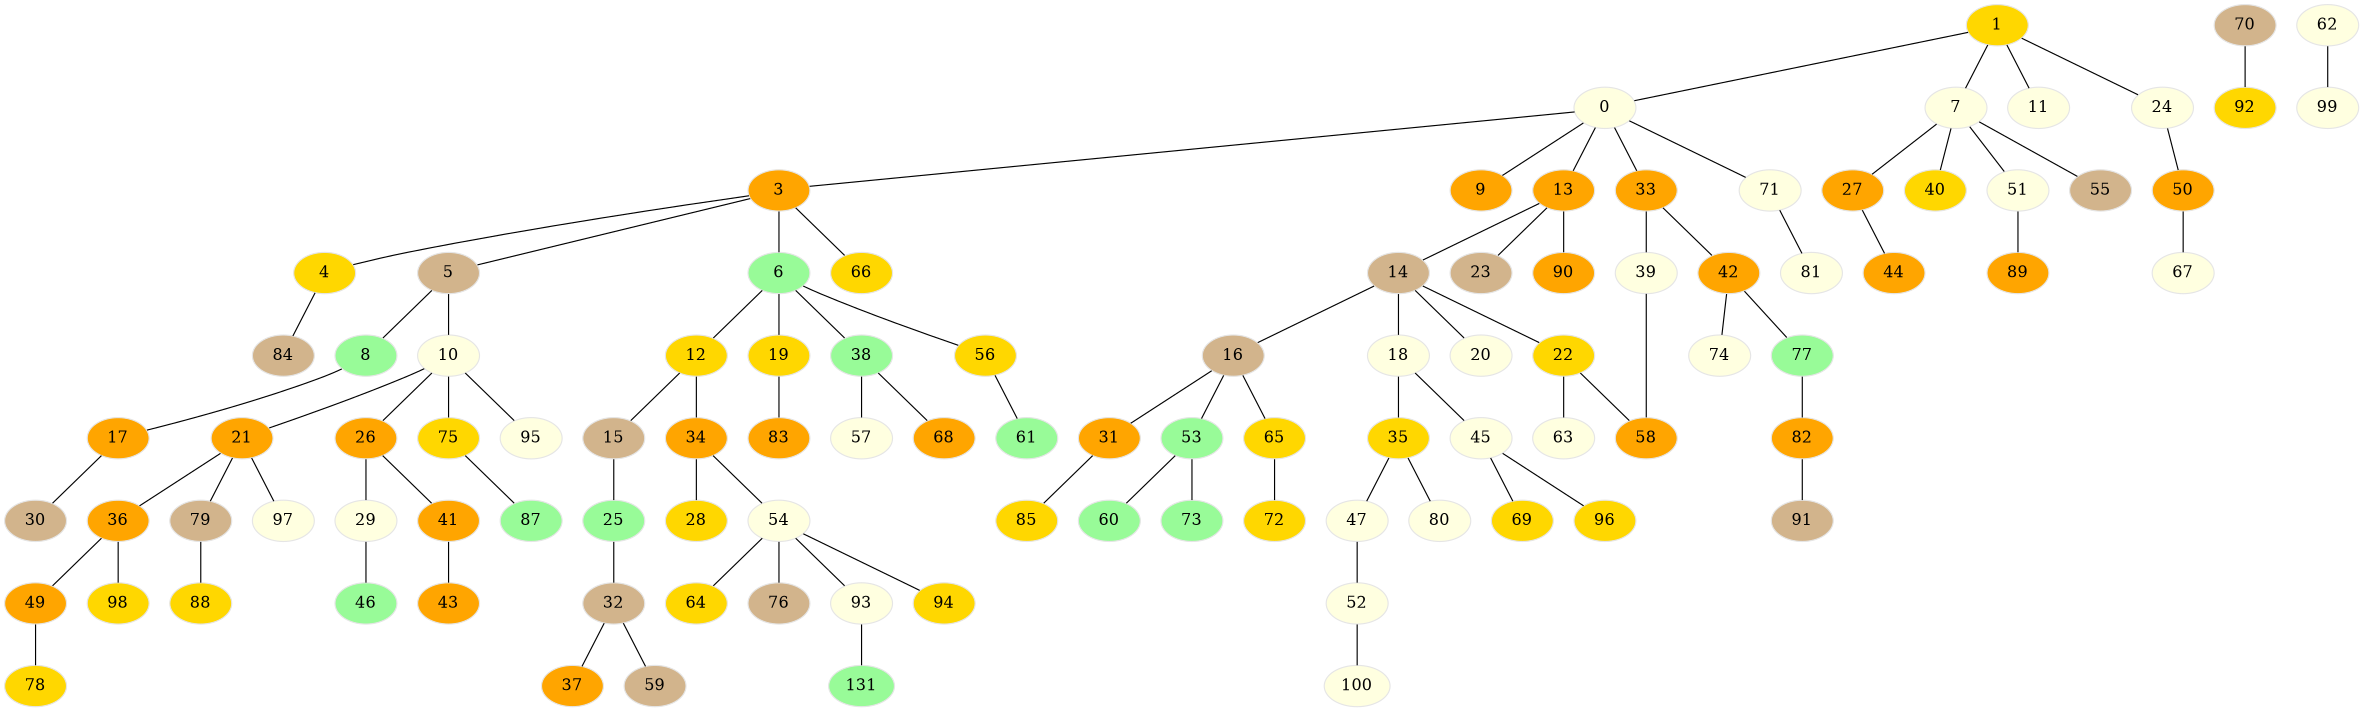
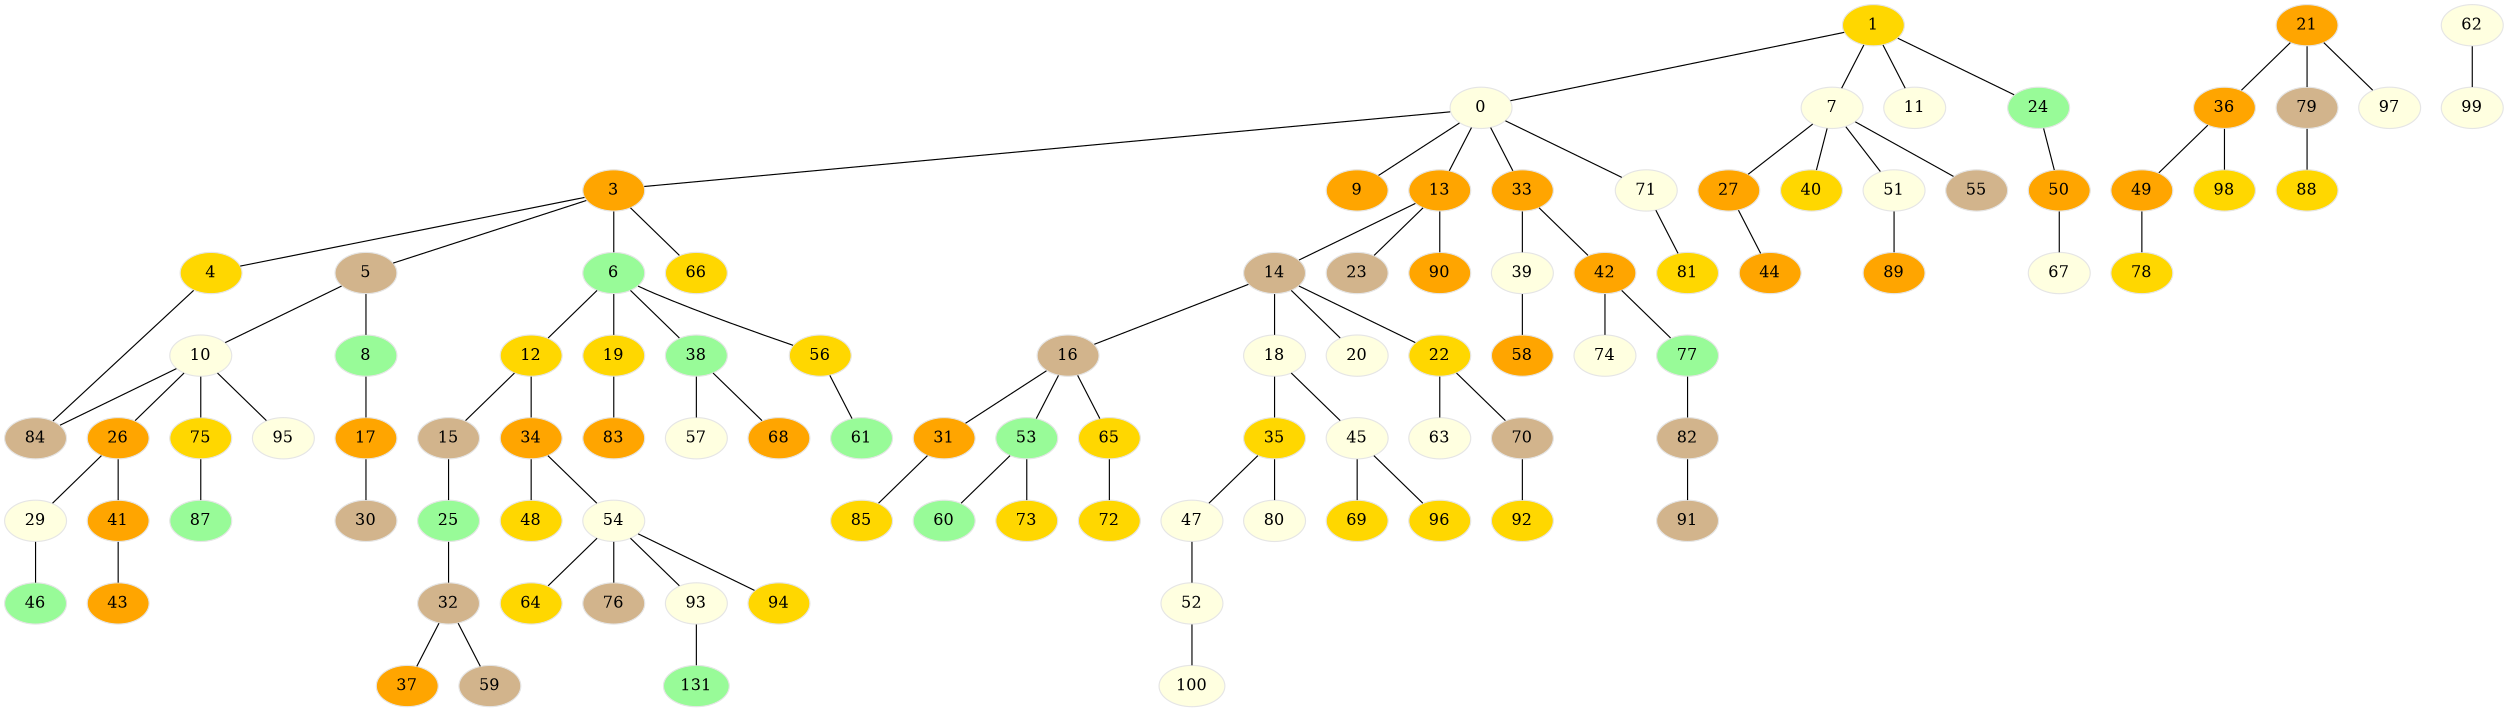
(2163, 108) -> (2039, 108)
(1811, 273) -> (1688, 273)
(1605, 397) -> (1481, 397)
(347, 400) -> (118, 397)
(1802, 438) -> (1688, 438)
(696, 521) -> (531, 521)
(1192, 521) -> (1027, 521)
